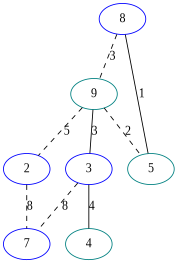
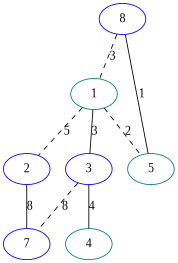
(94, 94) -> (94, 94)
(27, 207) -> (27, 207)
